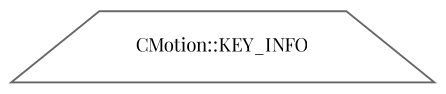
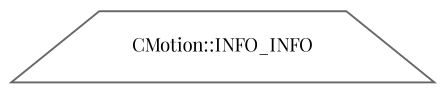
(223, 47) -> (223, 47)
